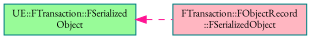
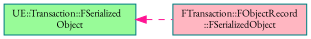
(70, 20) -> (70, 20)
